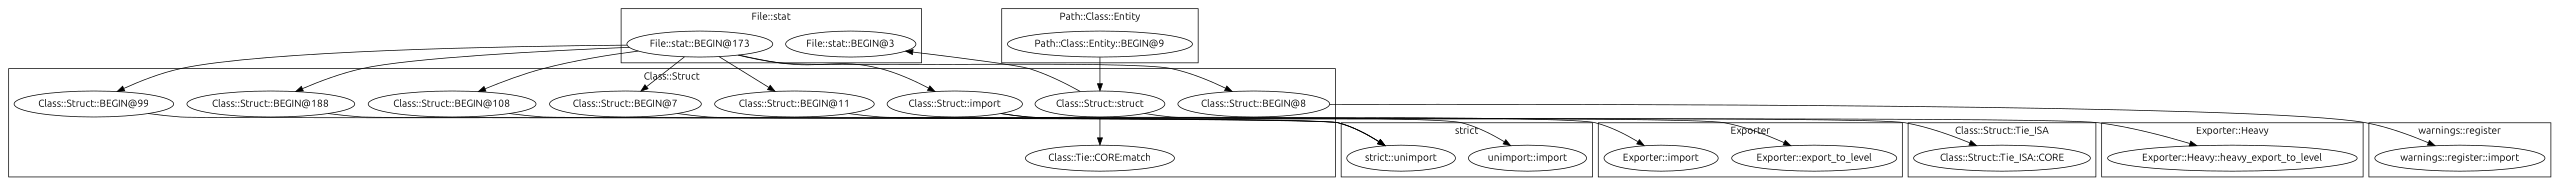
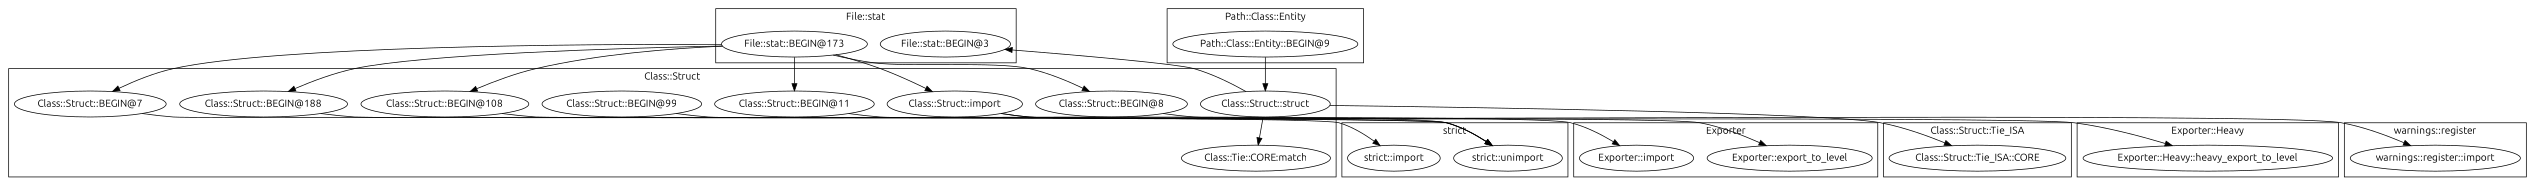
(373, 51) -> none
(1528, 158) -> (1394, 158)
